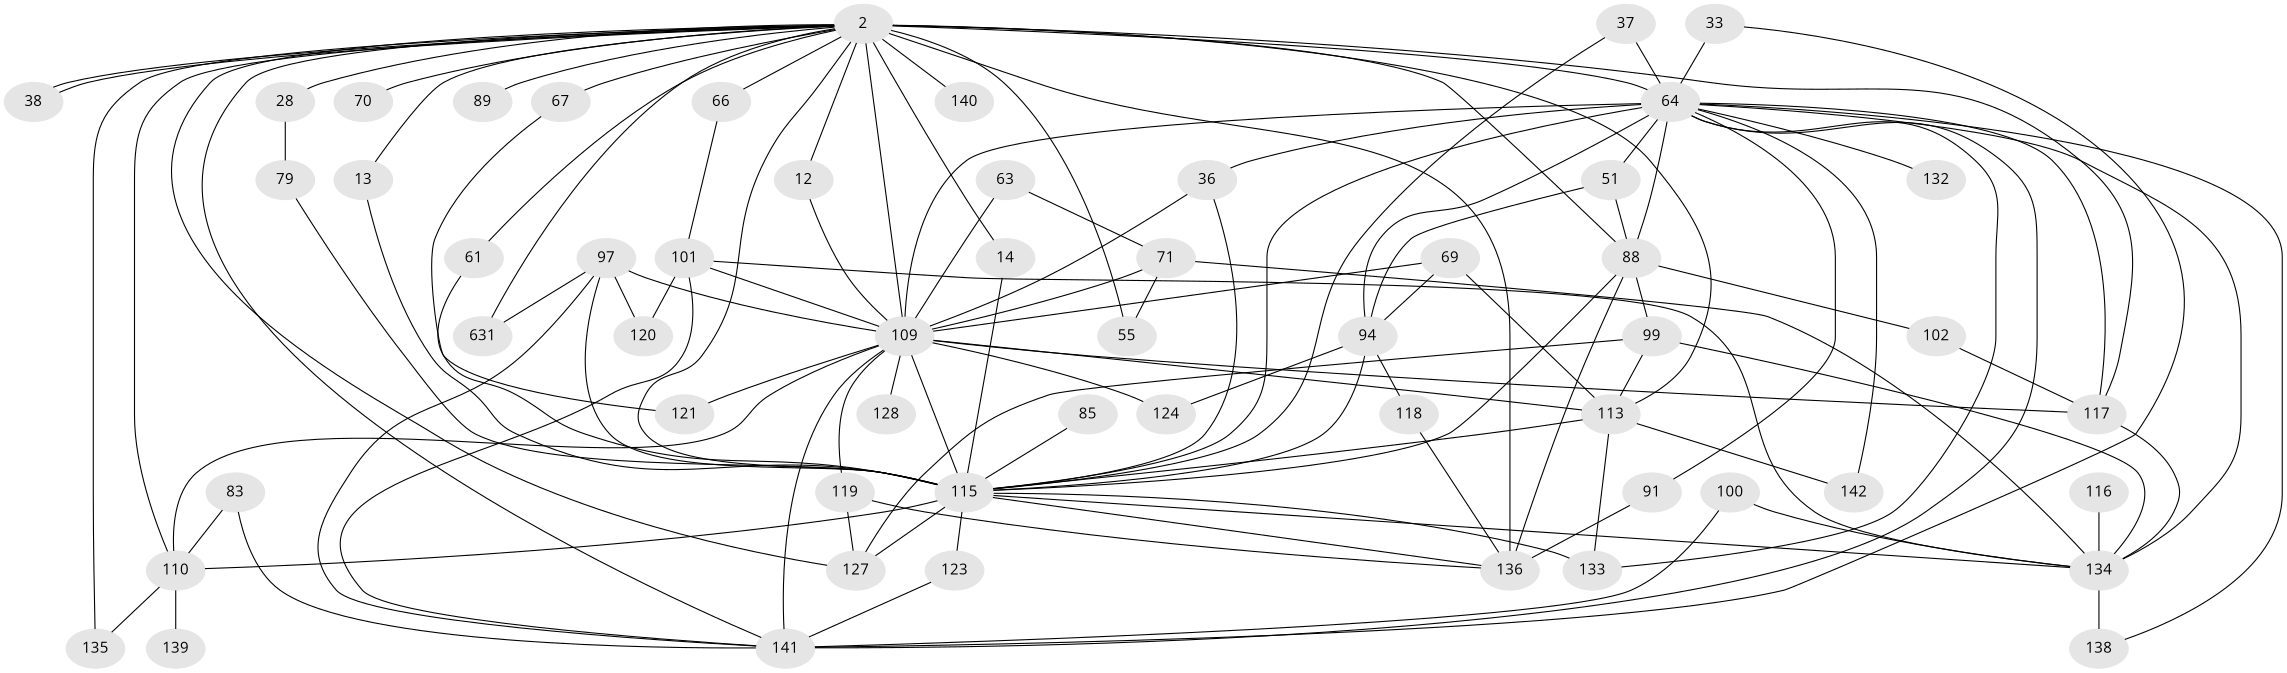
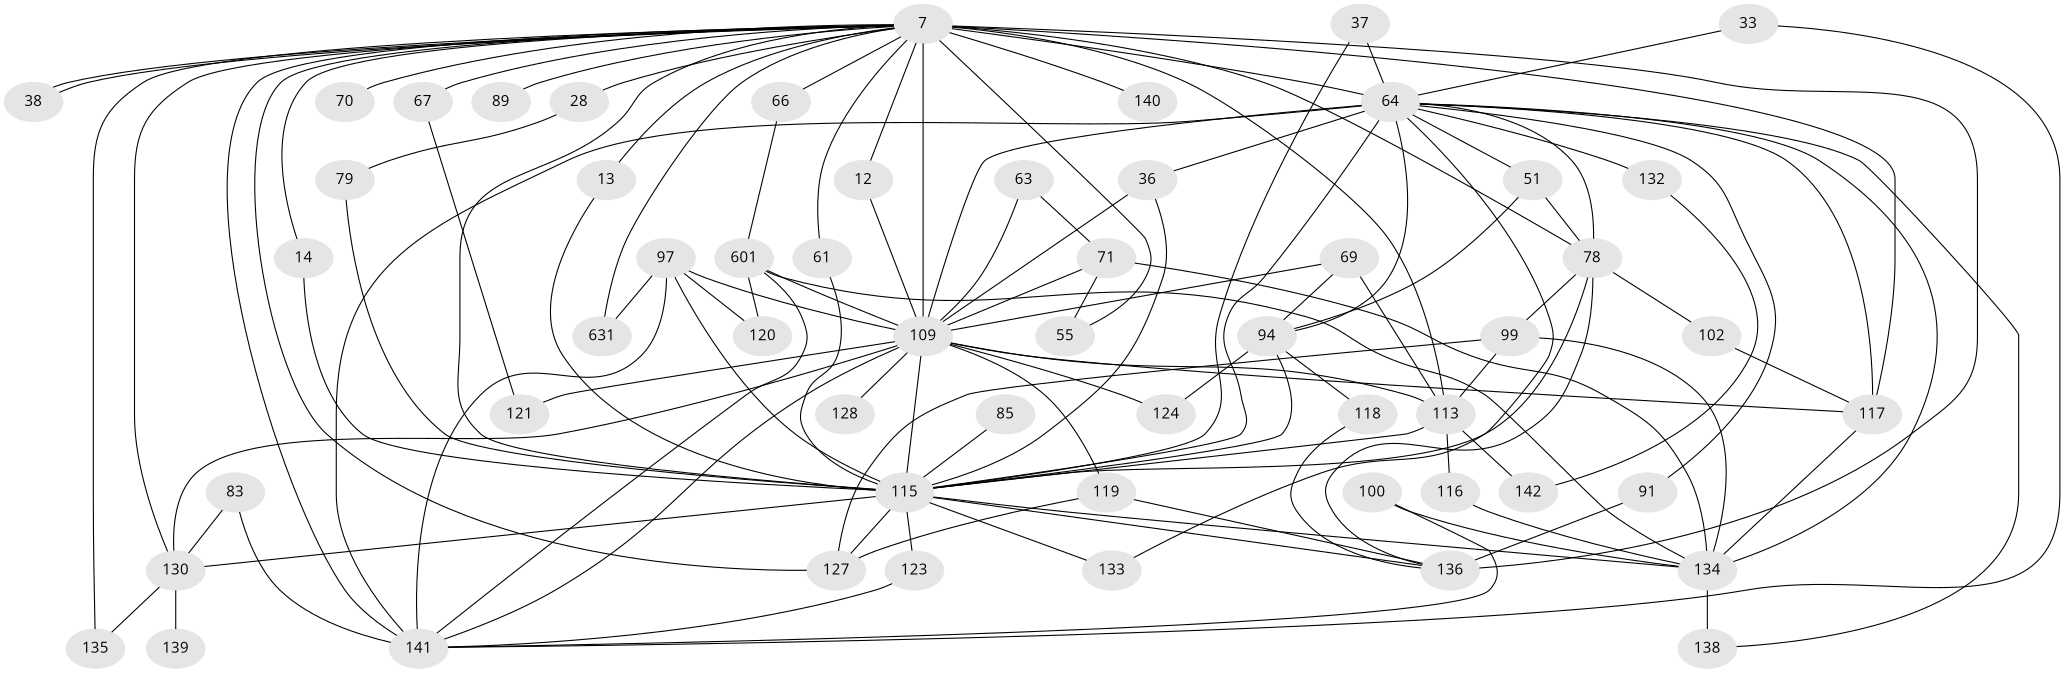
(863, 24) -> (923, 24)
(1874, 242) -> (1738, 376)
(684, 258) -> (744, 258)
(1631, 258) -> (1592, 258)
(1602, 492) -> (1448, 458)
(176, 571) -> (176, 571)
